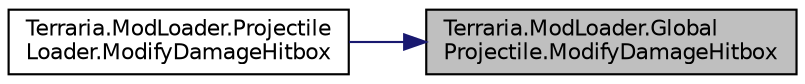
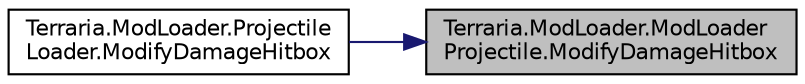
(611, 42) -> (611, 42)
